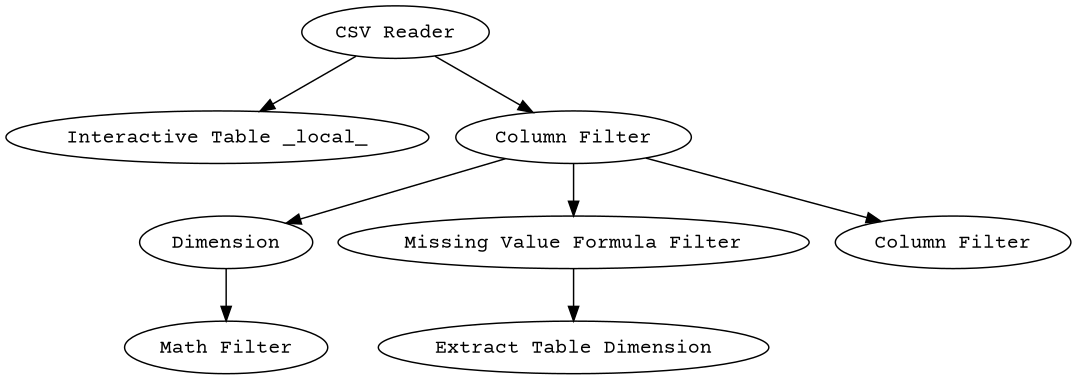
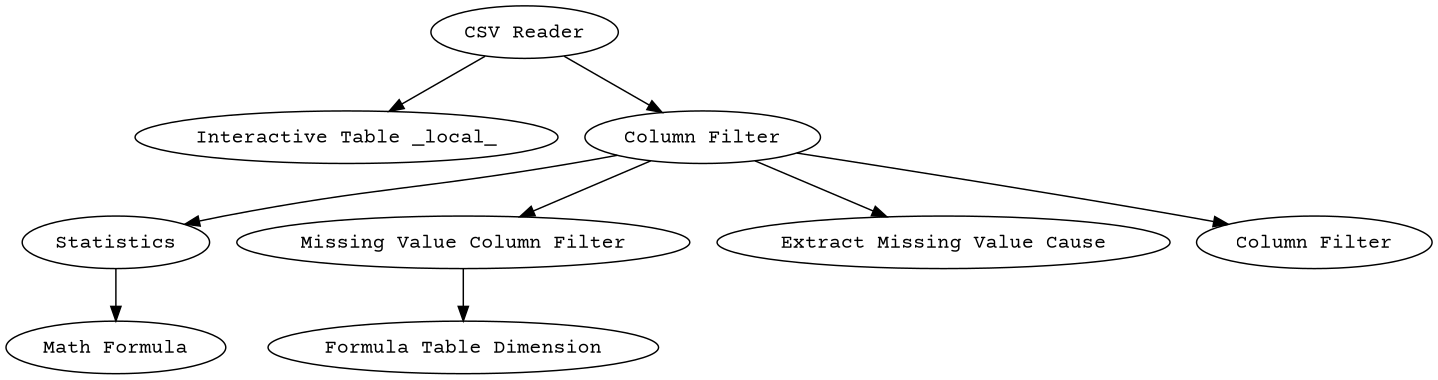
(226, 242) -> (116, 242)
(574, 242) -> (463, 242)
none -> (944, 242)
(226, 347) -> (116, 347)
(574, 347) -> (463, 347)
